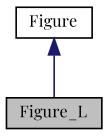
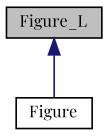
(54, 76) -> (54, 76)
